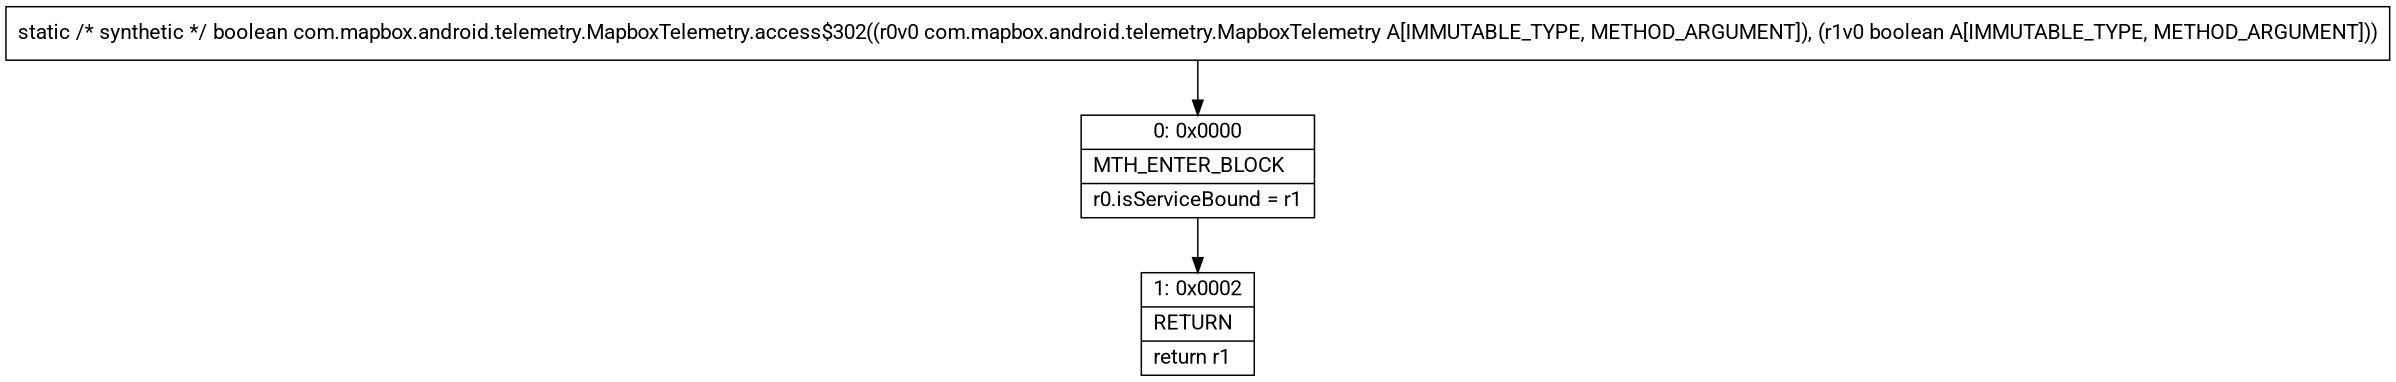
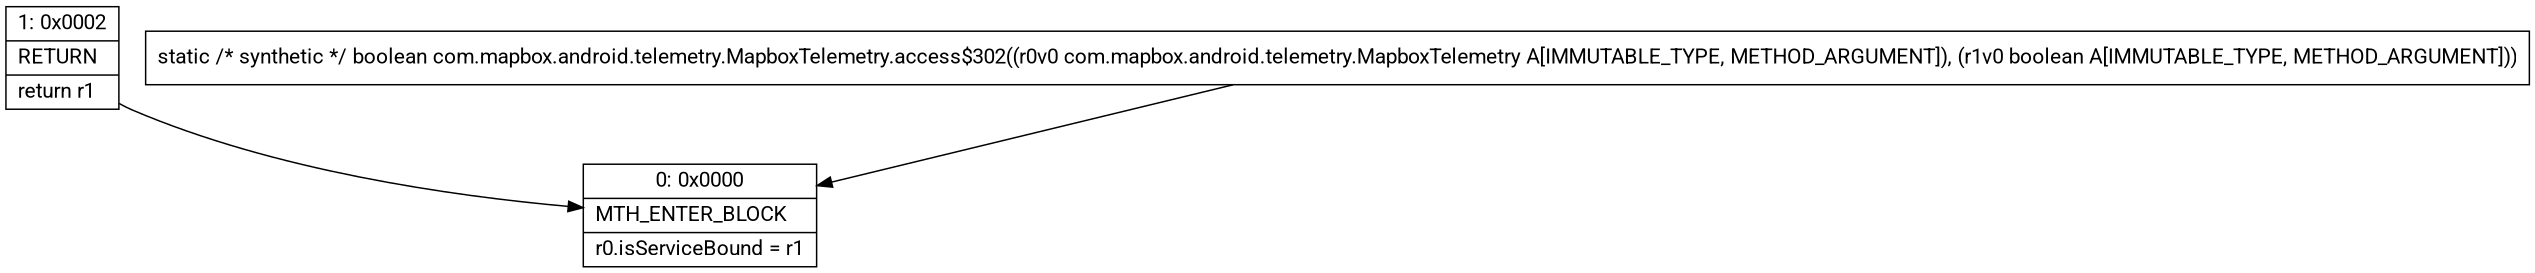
(1198, 238) -> (339, 173)
